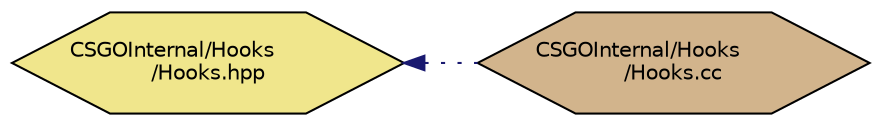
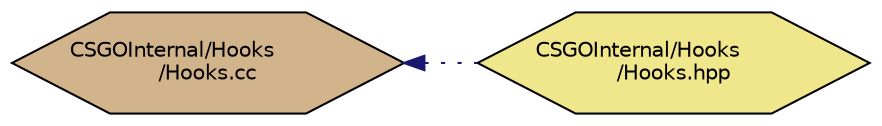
(451, 63) -> (451, 63)
